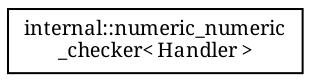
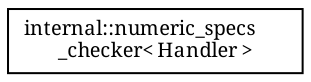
(155, 41) -> (155, 41)
